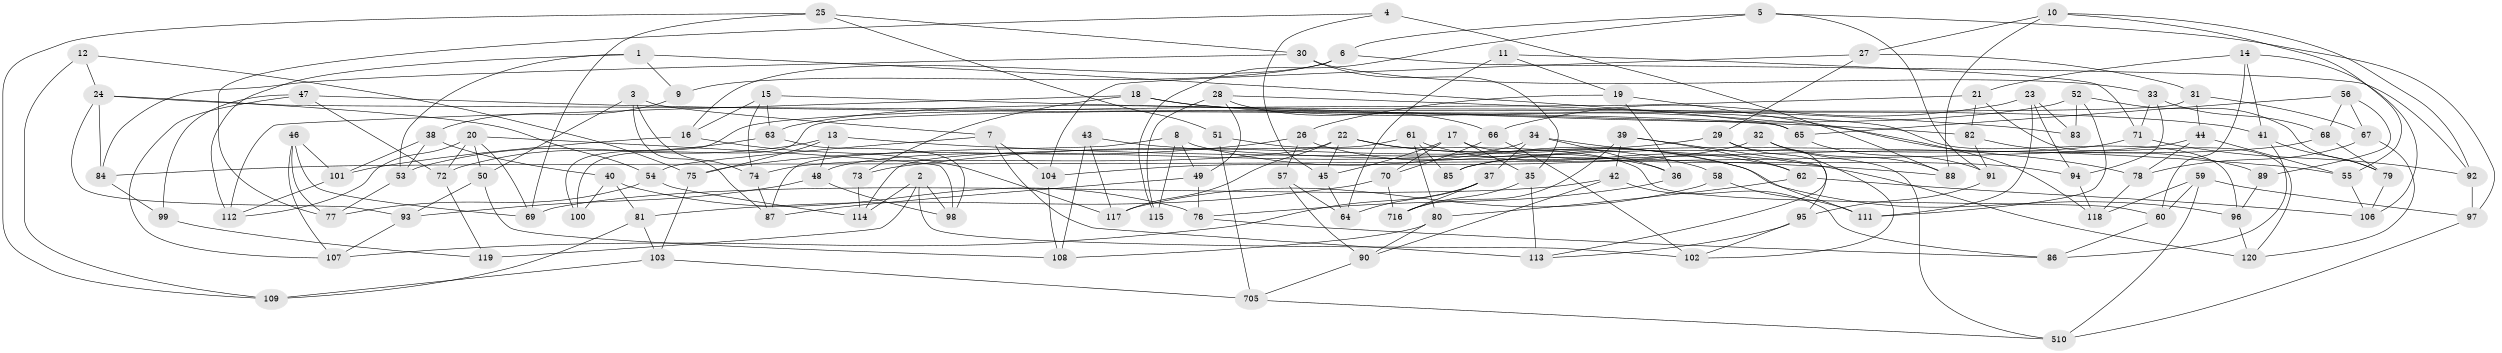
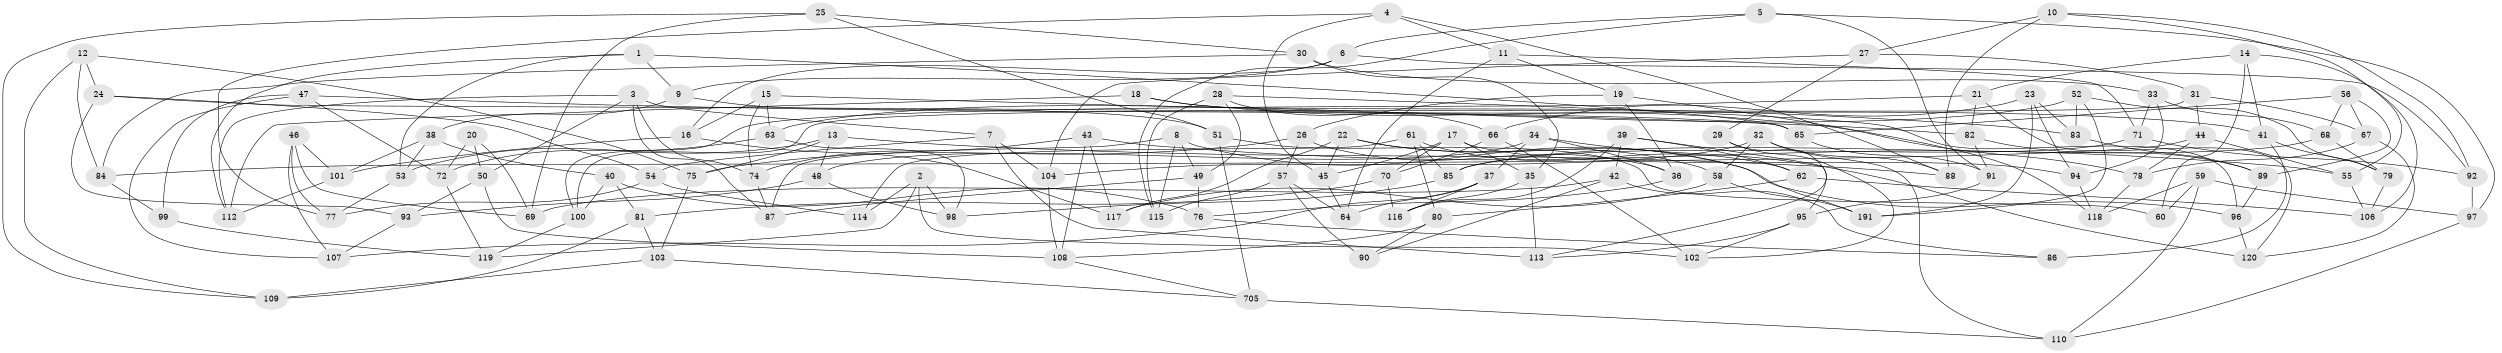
none -> (1452, 36)
none -> (951, 110)
(100, 136) -> (81, 117)
(637, 145) -> (1248, 201)
none -> (2171, 154)
none -> (1738, 156)
(1050, 161) -> (919, 151)
(858, 177) -> none
(357, 188) -> (381, 102)
none -> (1220, 197)
(1395, 218) -> (1395, 218)
(1865, 218) -> (1865, 218)
none -> (532, 238)
(2107, 238) -> none
(1308, 279) -> (1156, 279)
(2059, 340) -> (2059, 340)
